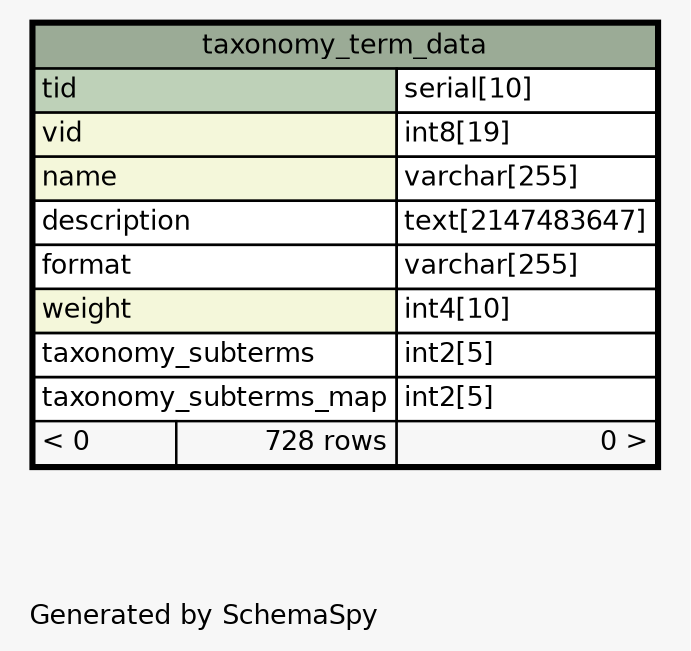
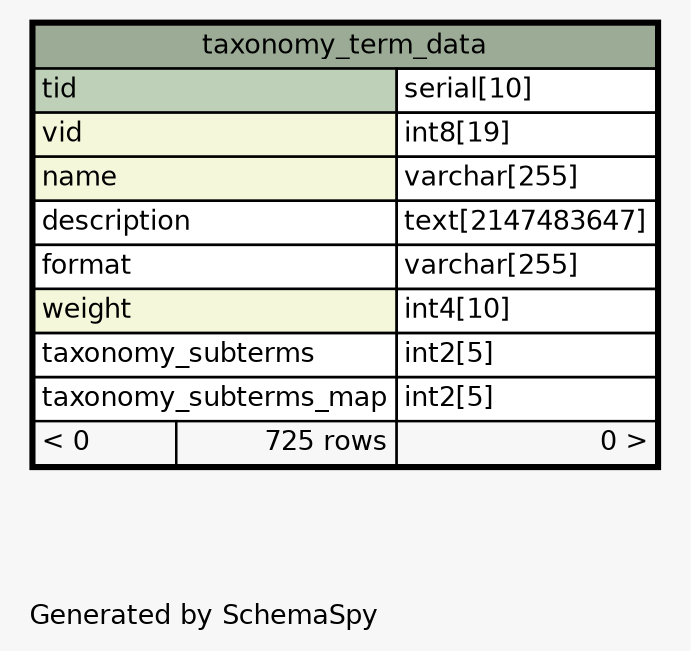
(327, 442) -> (327, 442)
